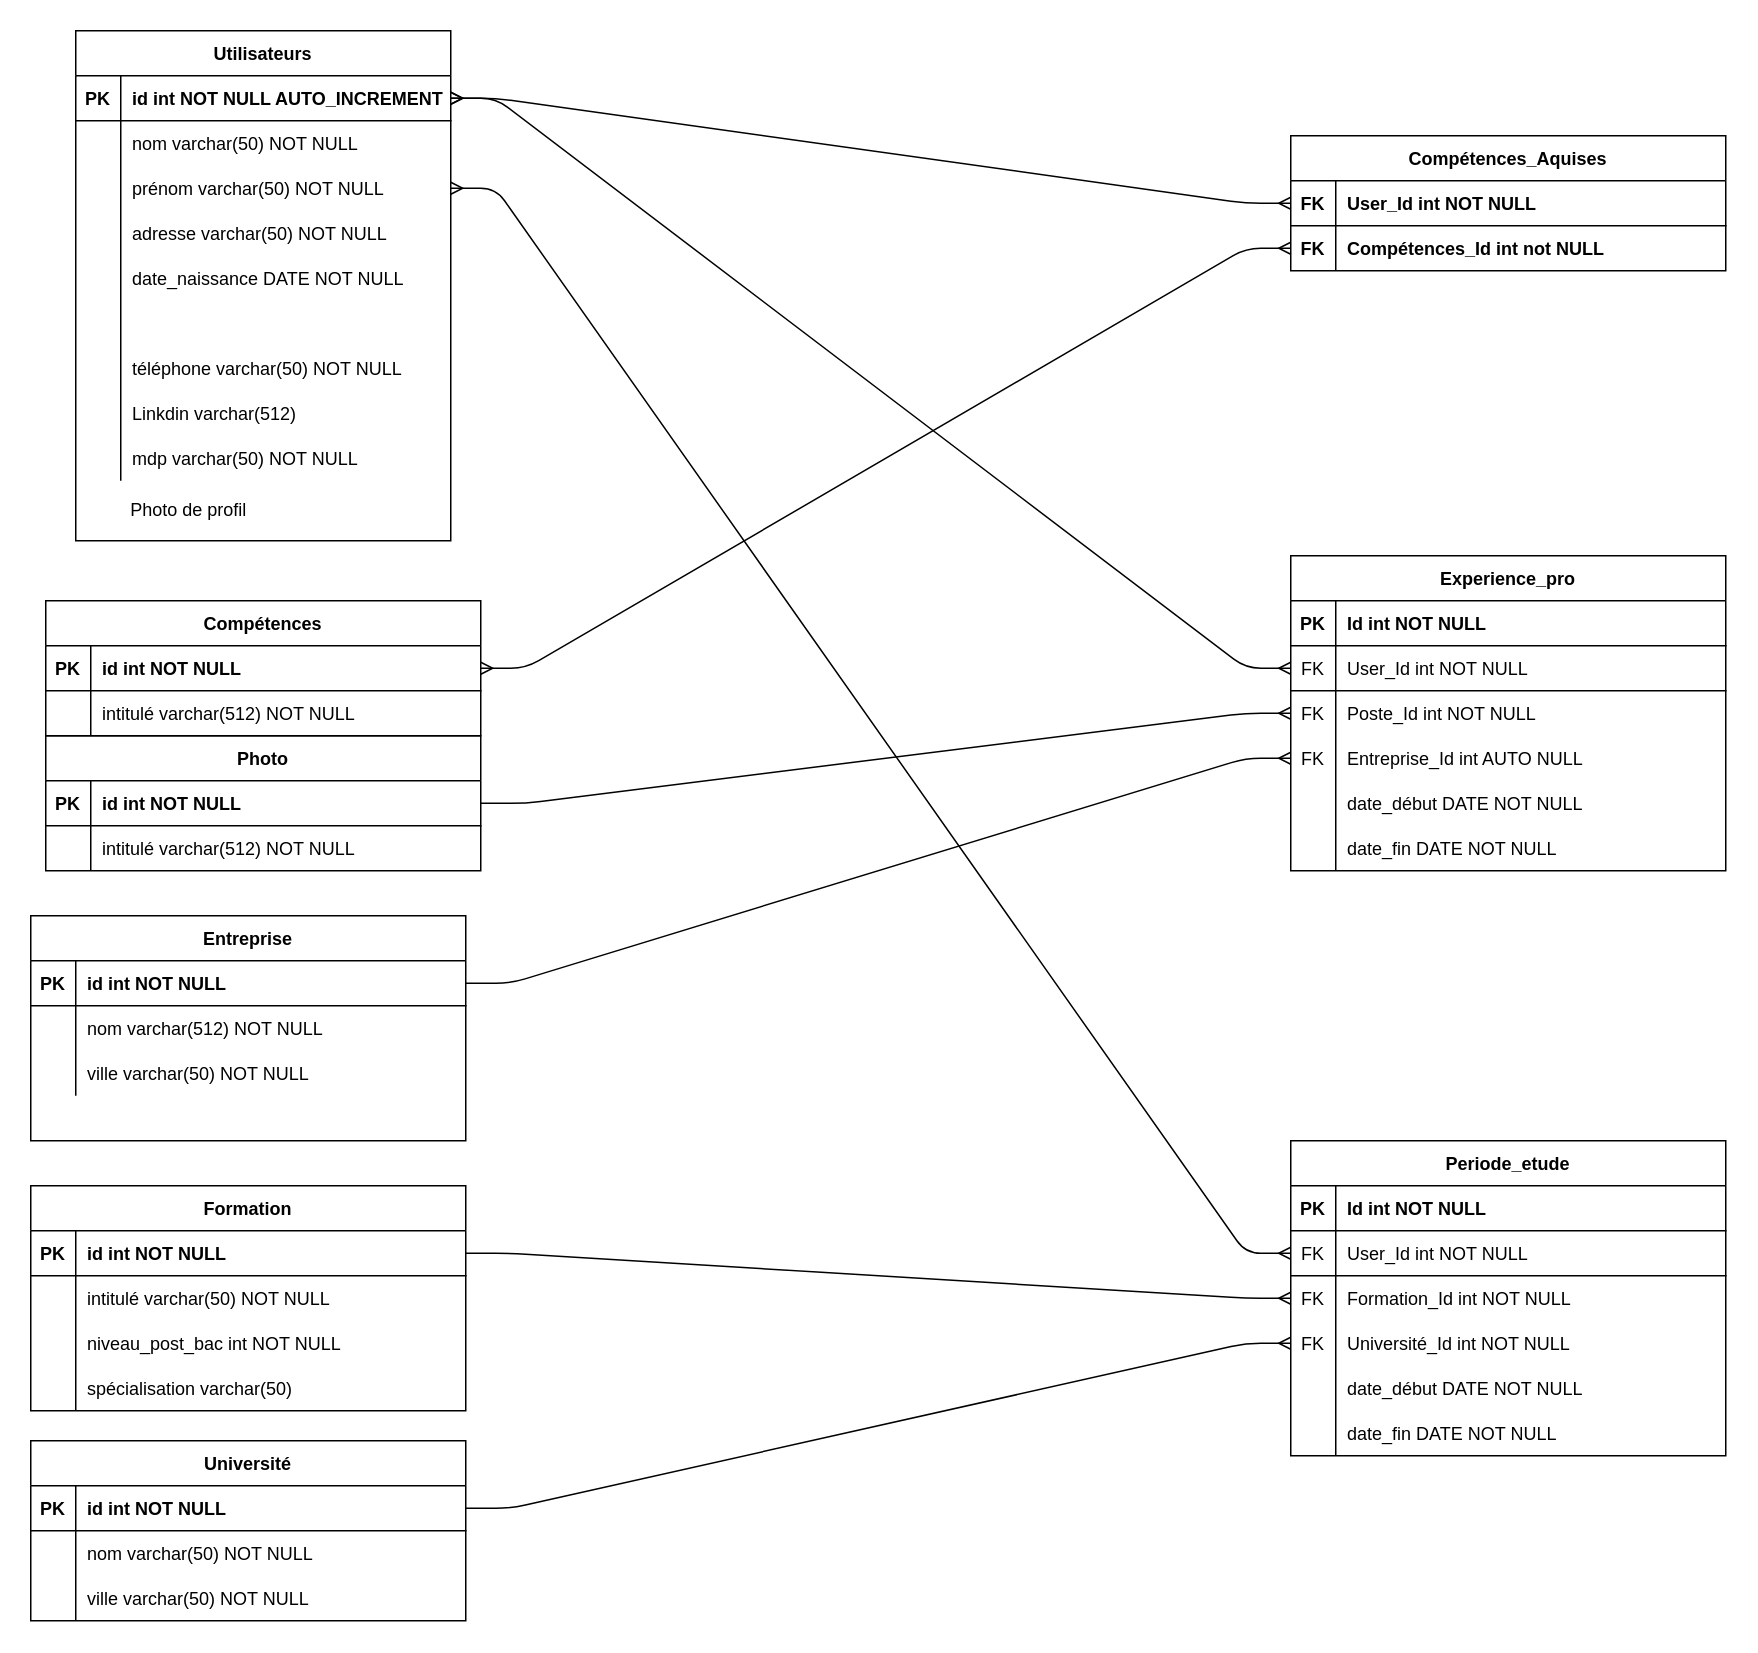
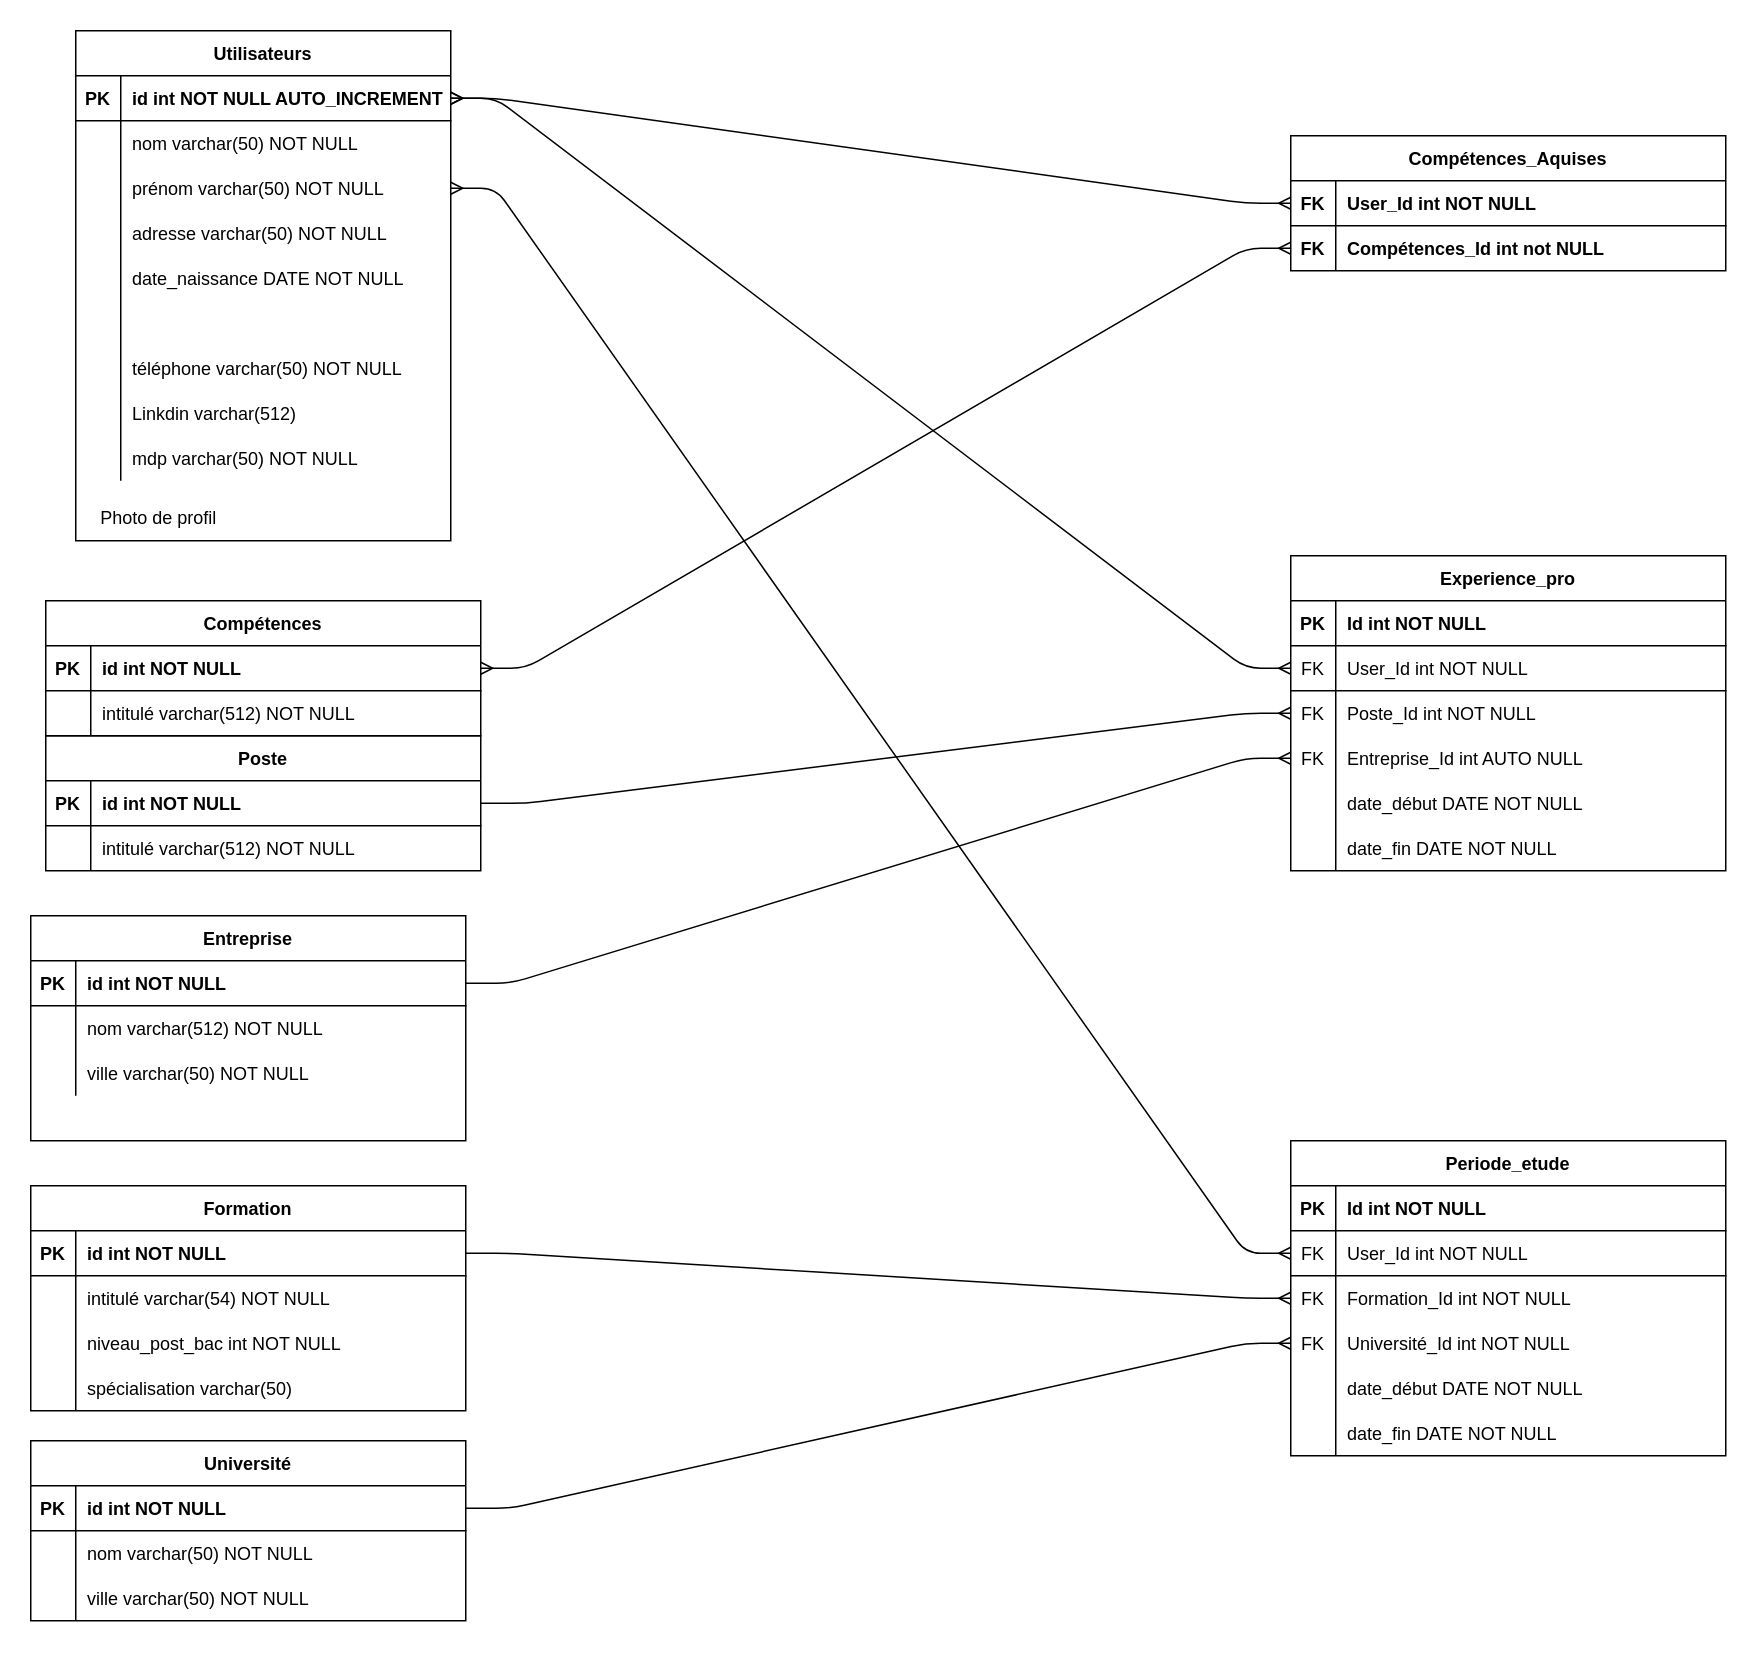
(188, 511) -> (158, 518)
(263, 759) -> (263, 759)
(219, 1299) -> (219, 1299)
